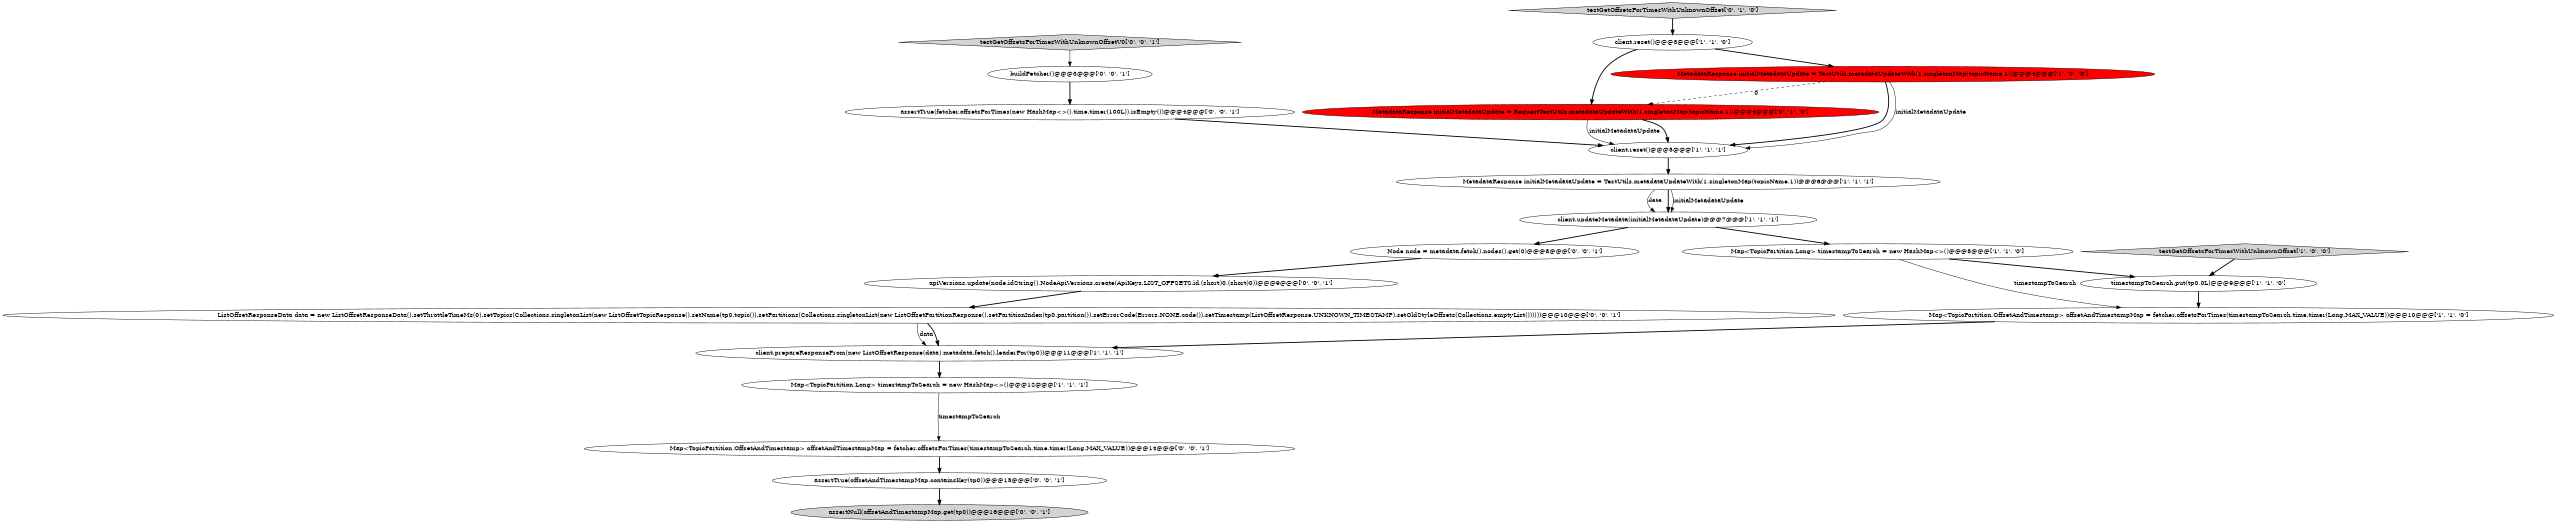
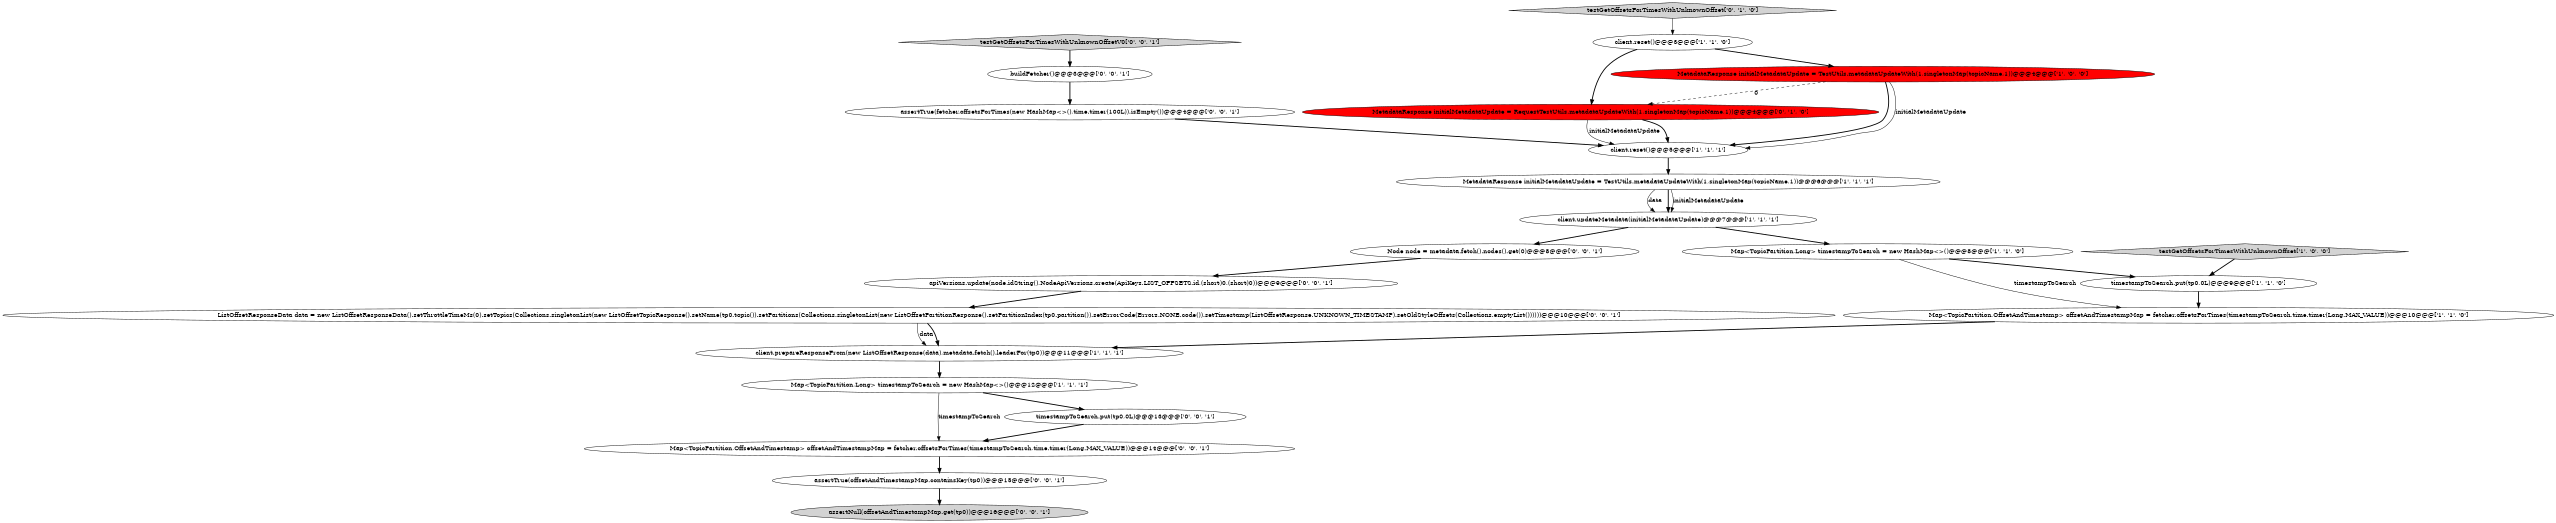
(1673, 24) -> (1673, 24)
(1070, 56) -> (1070, 56)
none -> (1125, 417)
